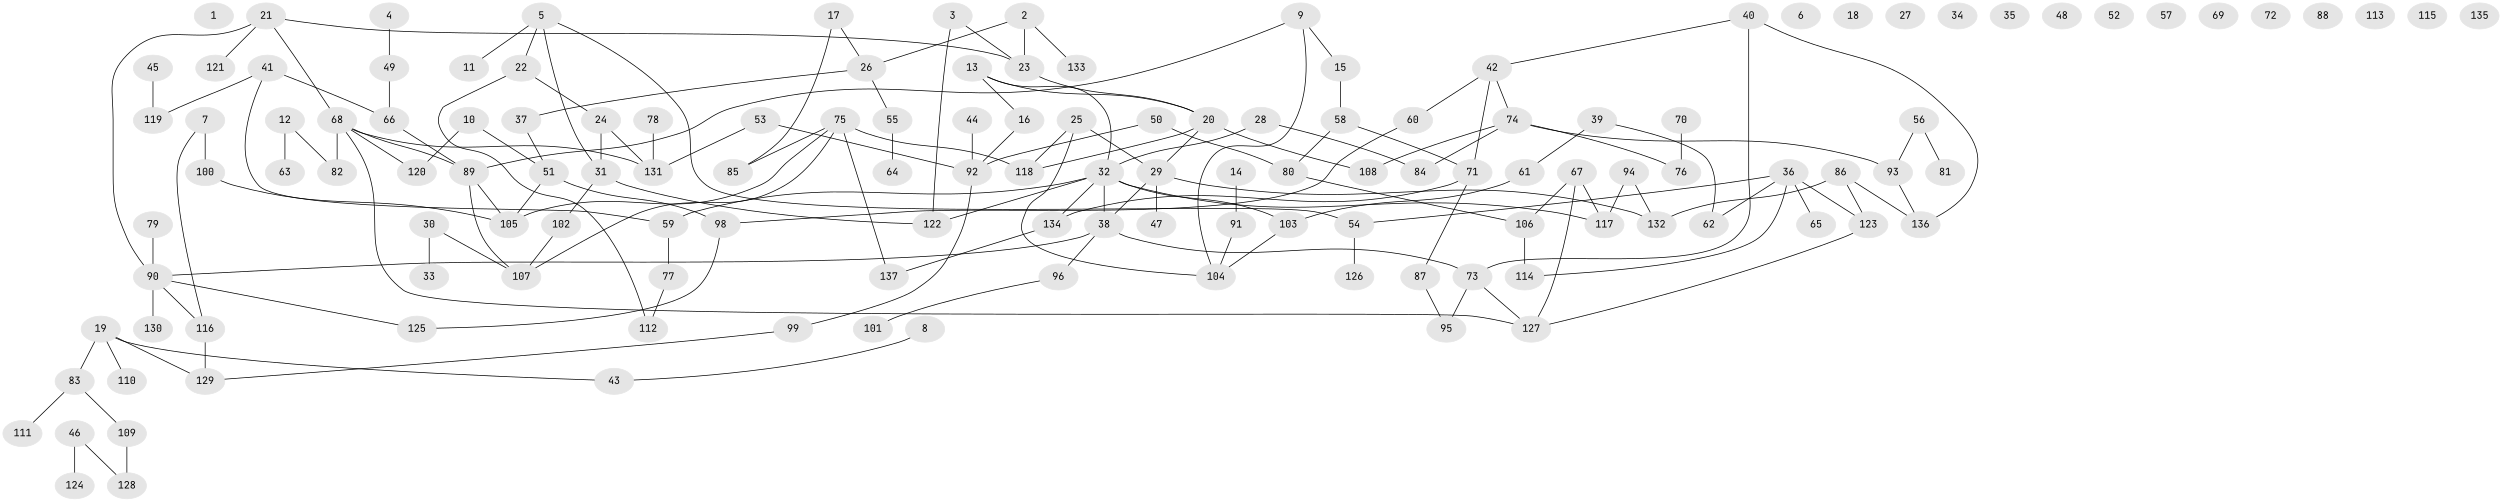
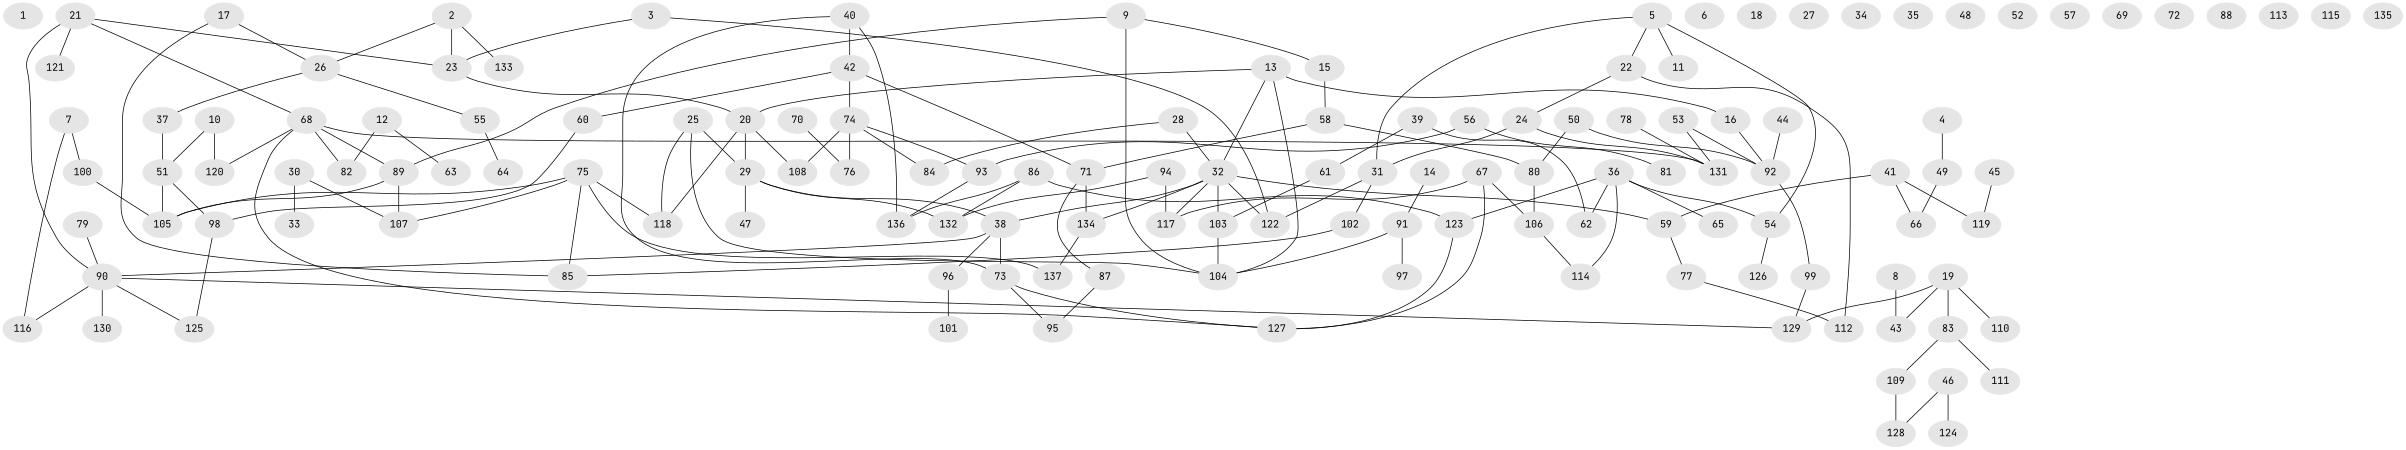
(418, 139) -> none
none -> (1297, 205)
(541, 251) -> (886, 265)
none -> (1402, 277)
(205, 360) -> (906, 302)
